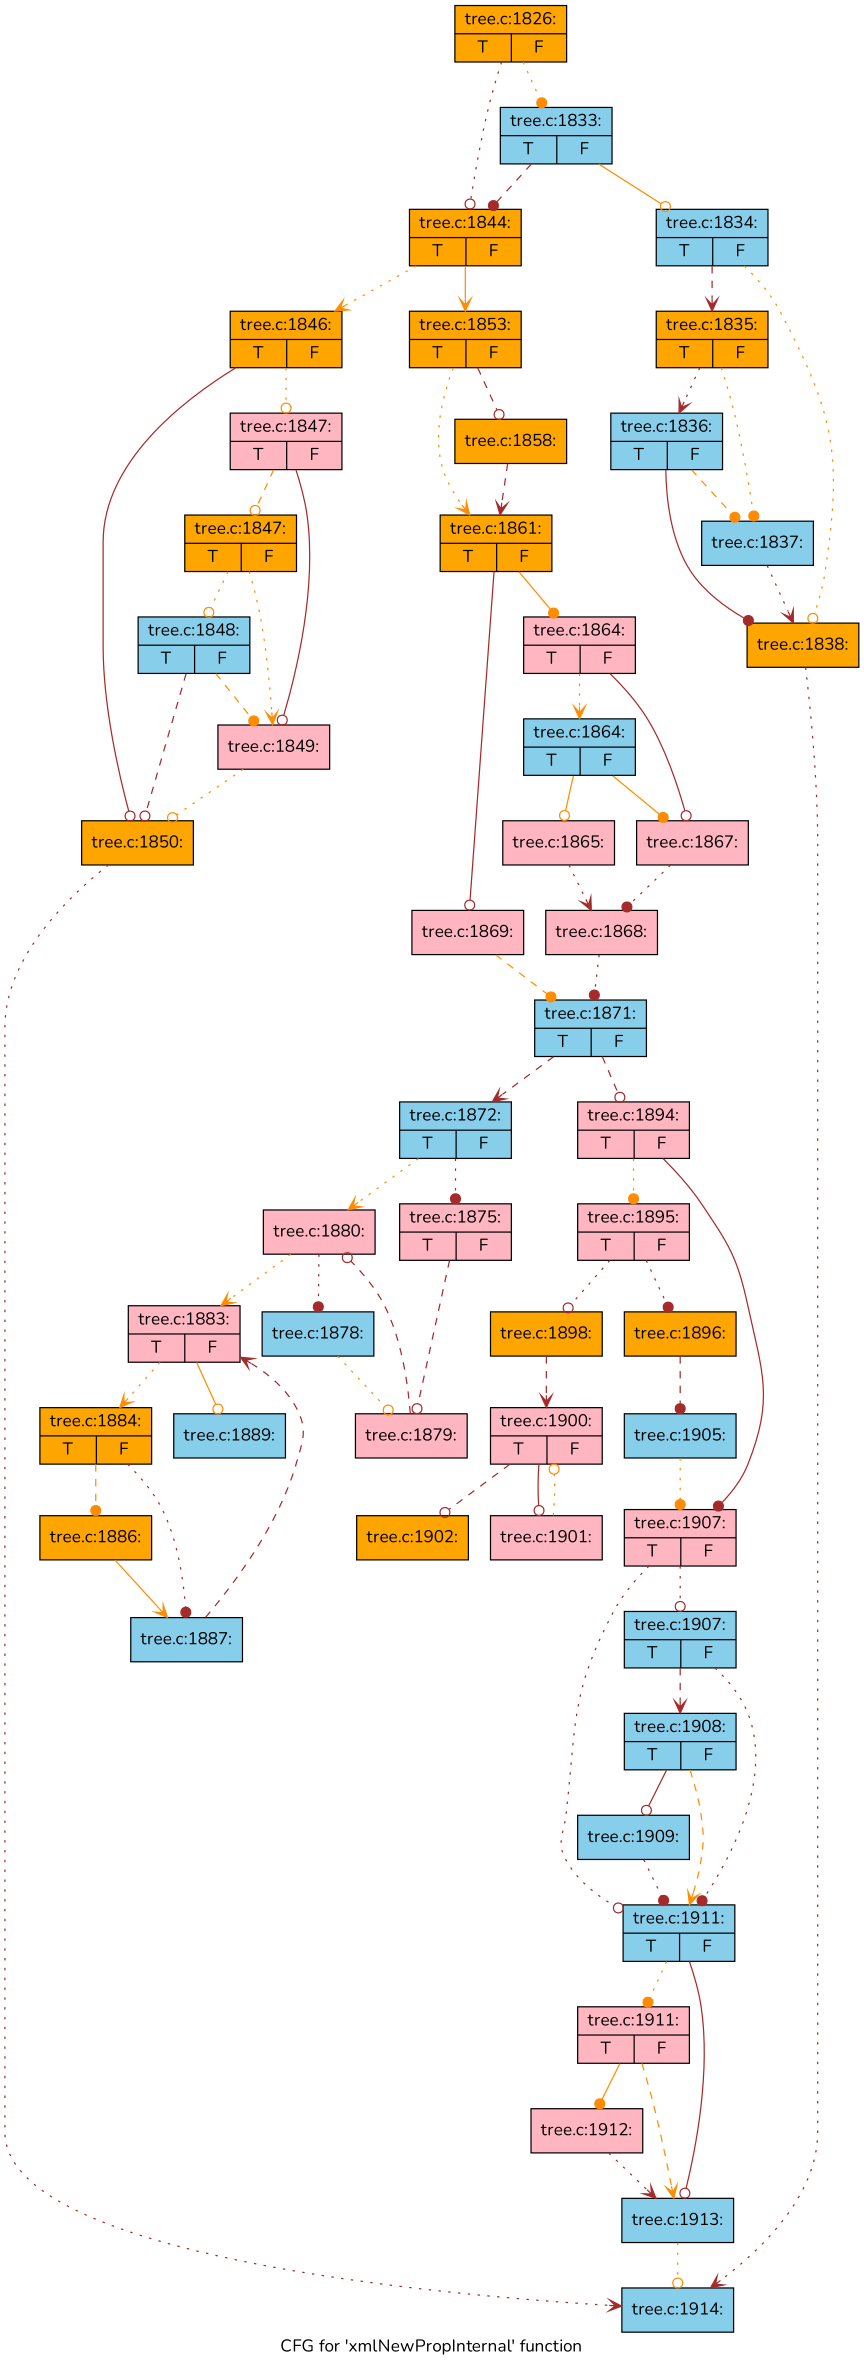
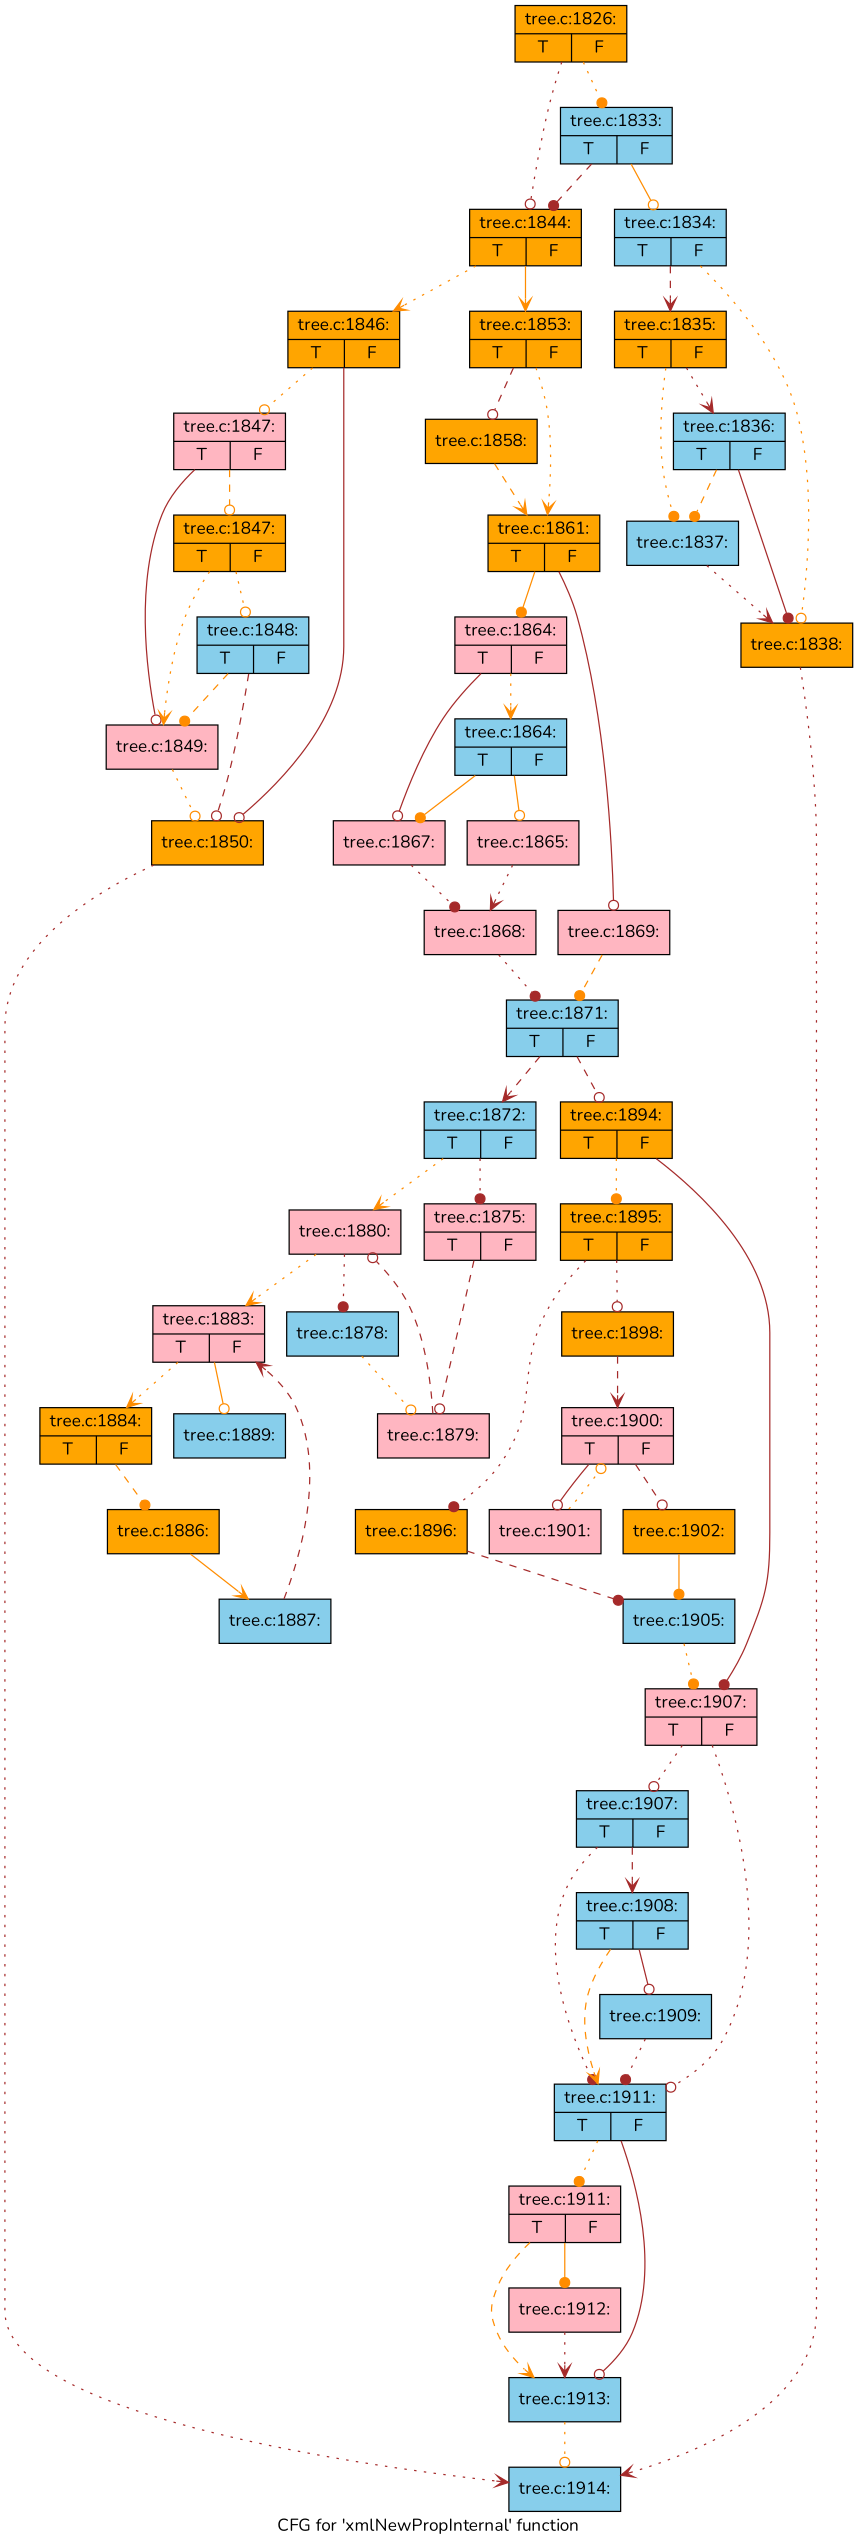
(505, 483) -> (507, 484)
(634, 1130) -> (616, 1130)
(634, 1232) -> (616, 1232)
(171, 1530) -> none
none -> (679, 1572)
